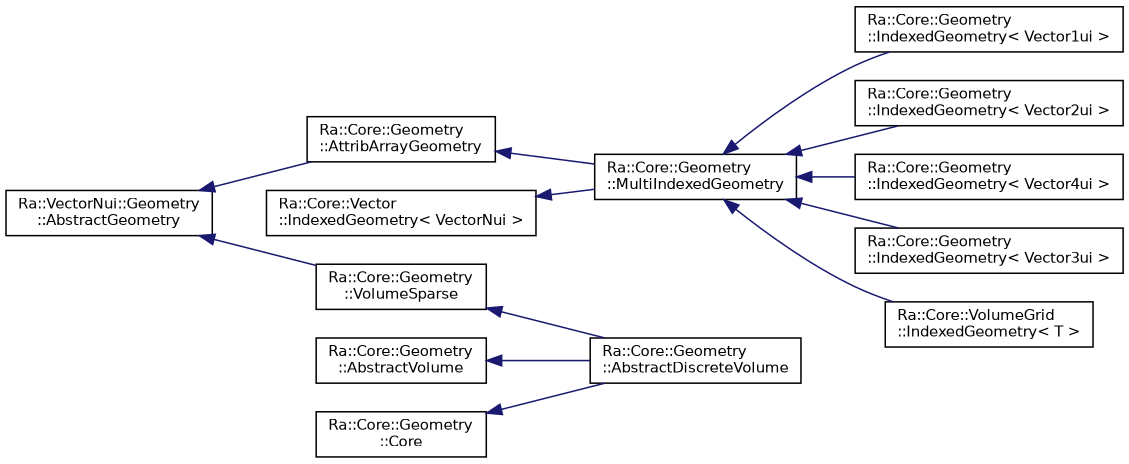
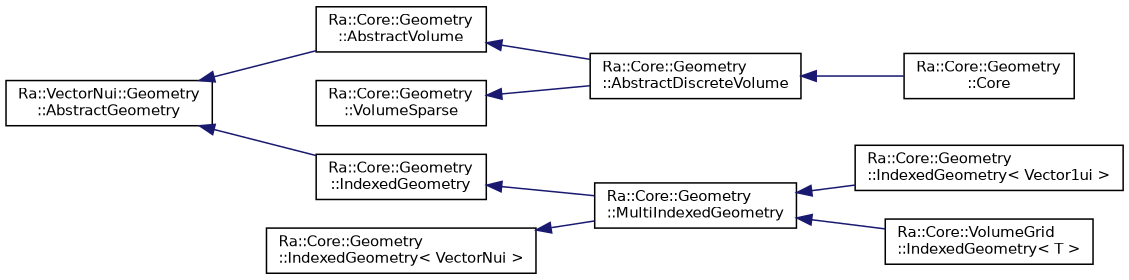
(989, 103) -> none
(401, 139) -> (401, 177)
(989, 177) -> none
(401, 213) -> (401, 251)
(989, 251) -> none
(265, 252) -> (265, 64)
(553, 396) -> (860, 76)
